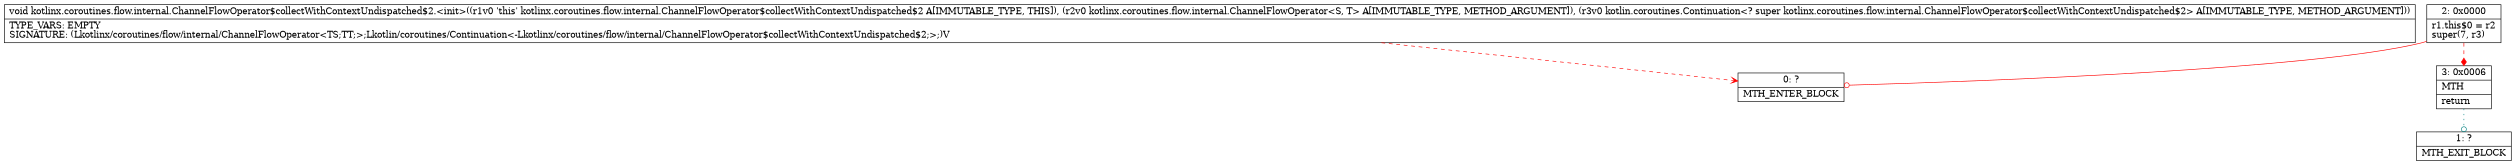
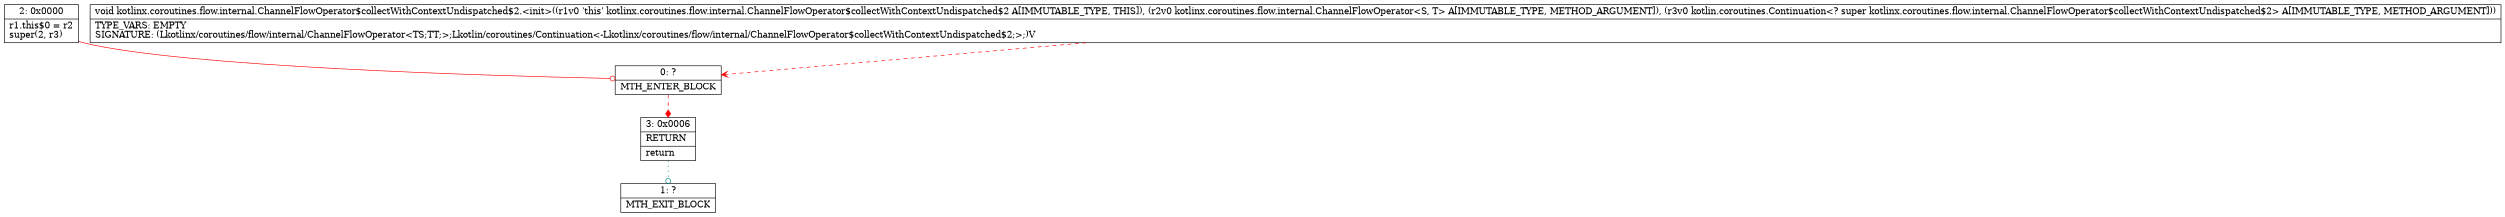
(2458, 35) -> (36, 35)
(2464, 51) -> (668, 102)
(2453, 87) -> (666, 139)
